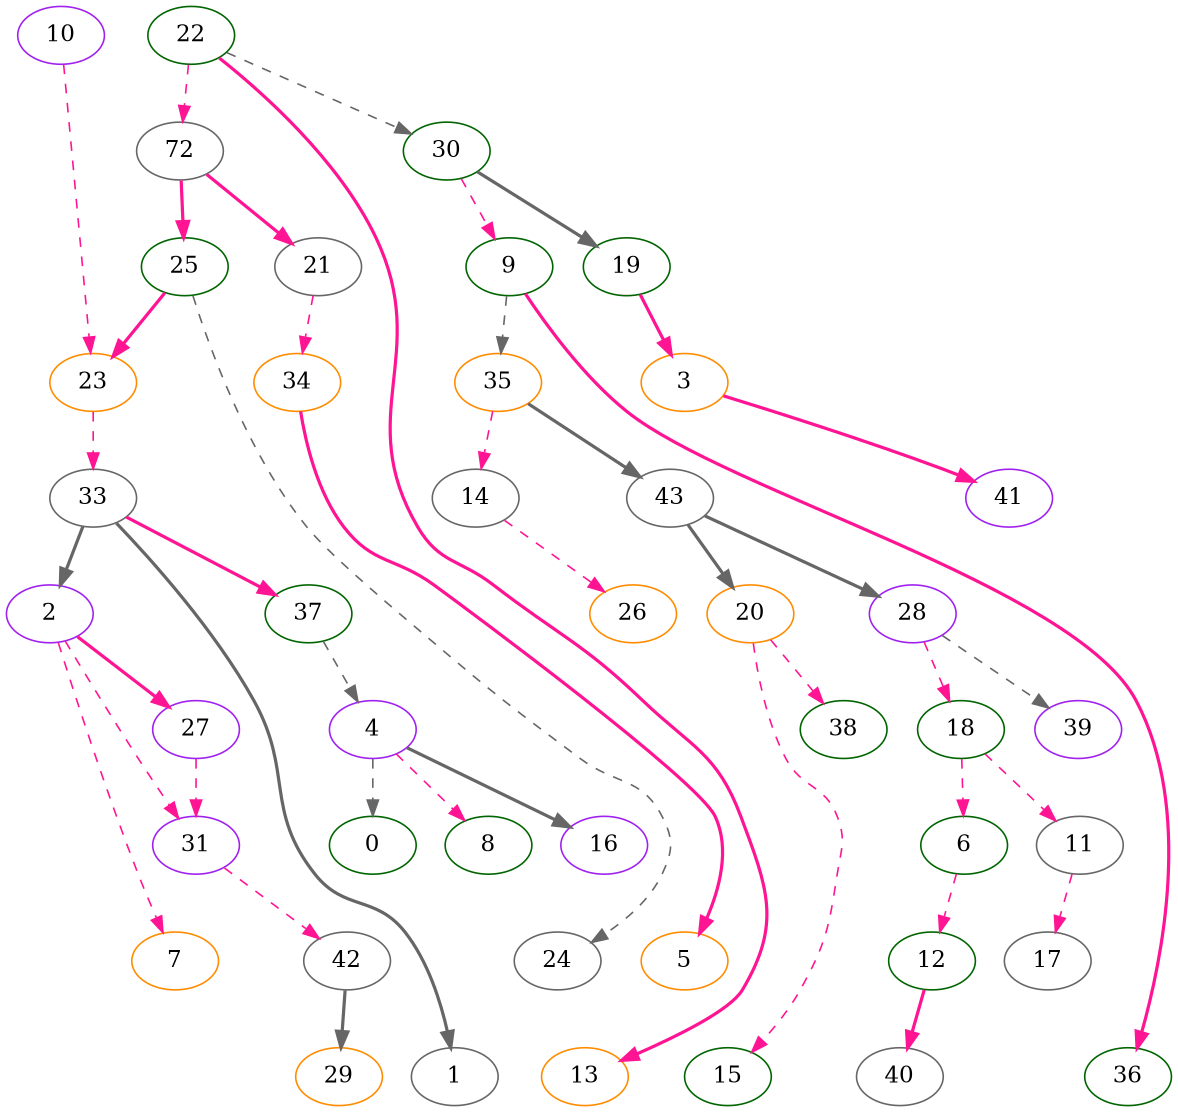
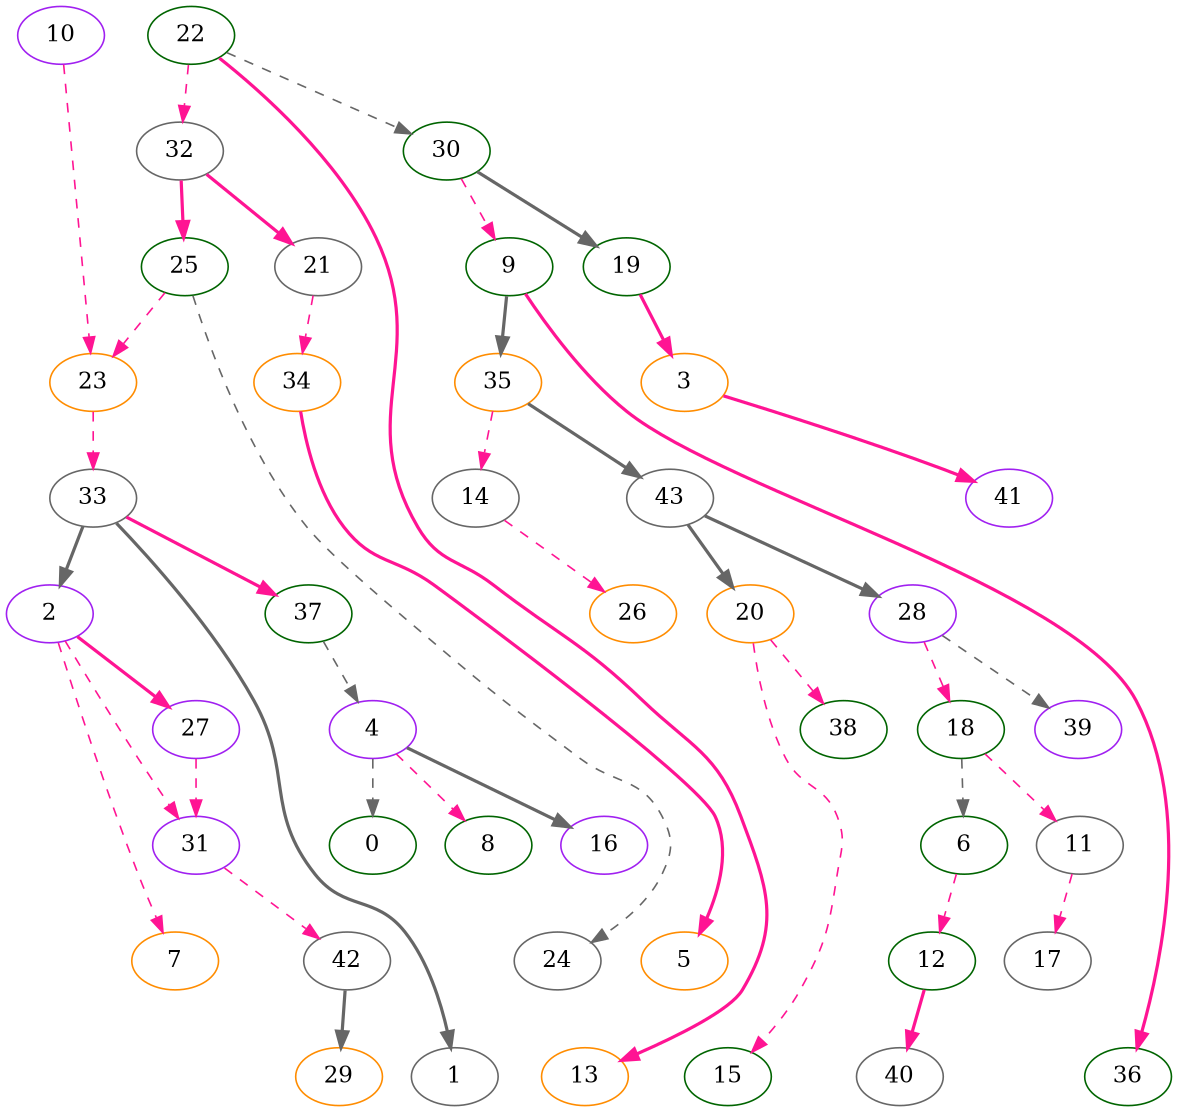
(180, 151) -> (180, 151)
(505, 317) -> (505, 317)
(144, 318) -> (144, 318)
(962, 780) -> (962, 780)
